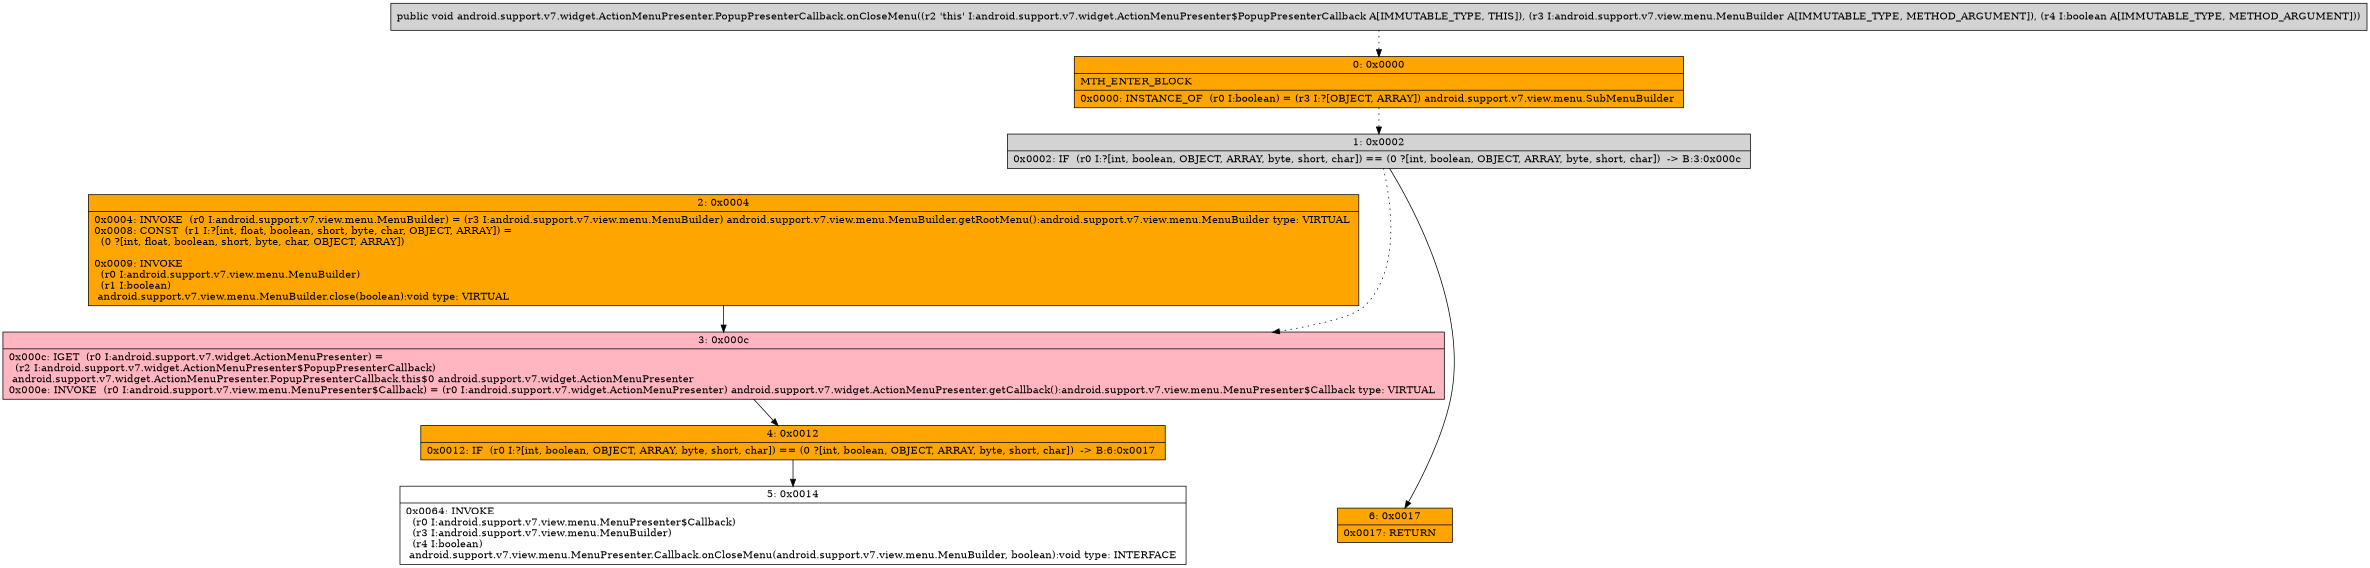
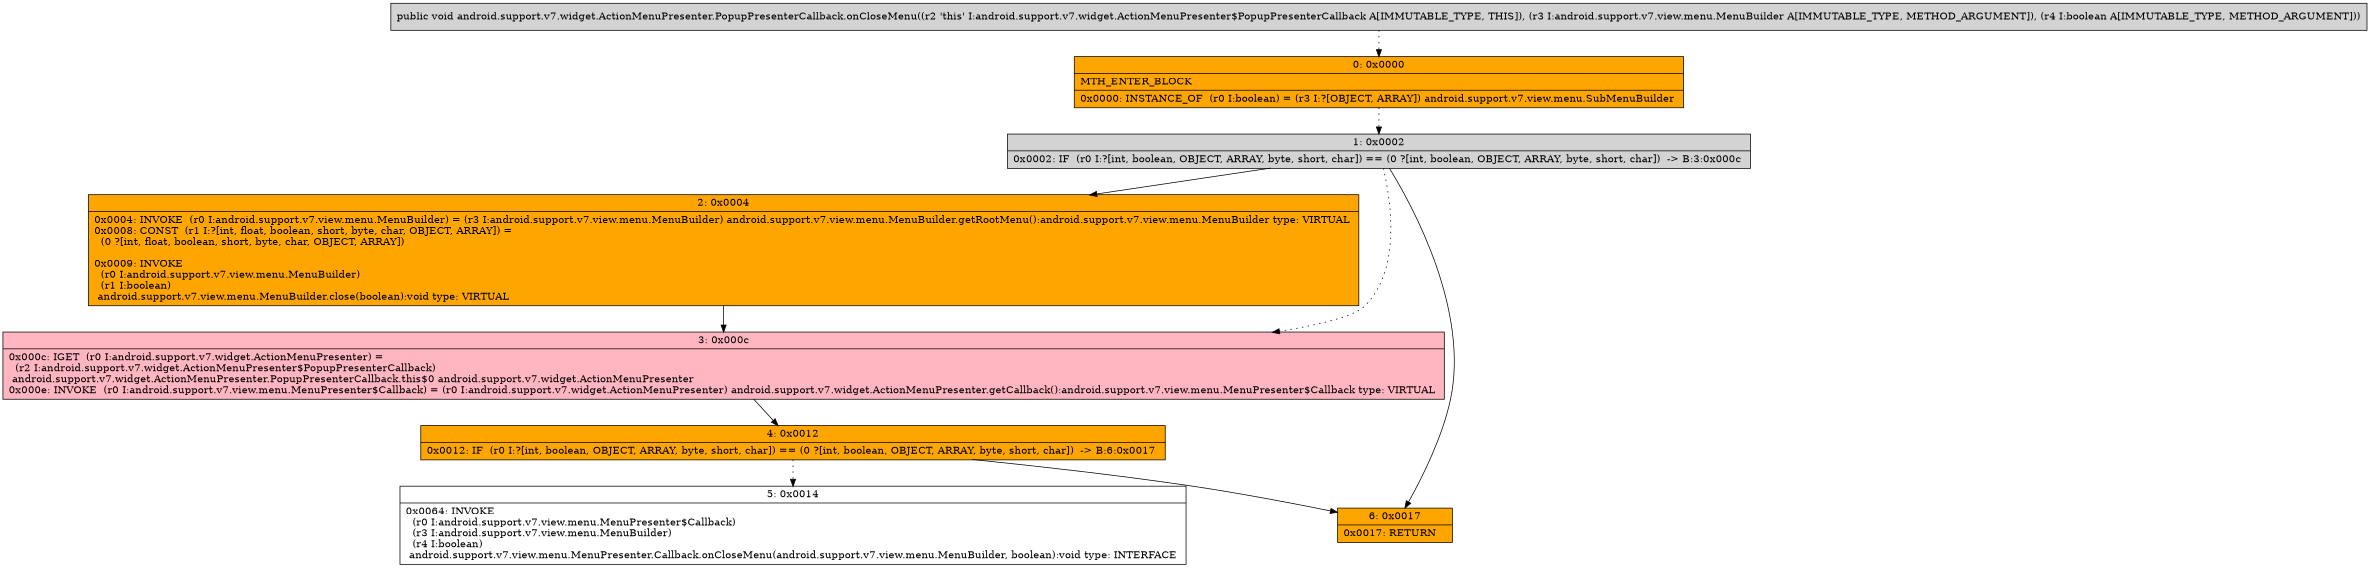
none -> (1184, 181)
(793, 469) -> (793, 469)
none -> (1152, 480)
